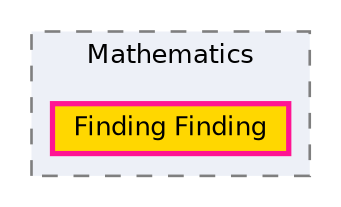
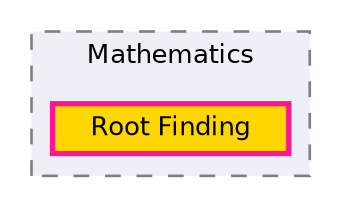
(171, 129) -> (171, 129)
